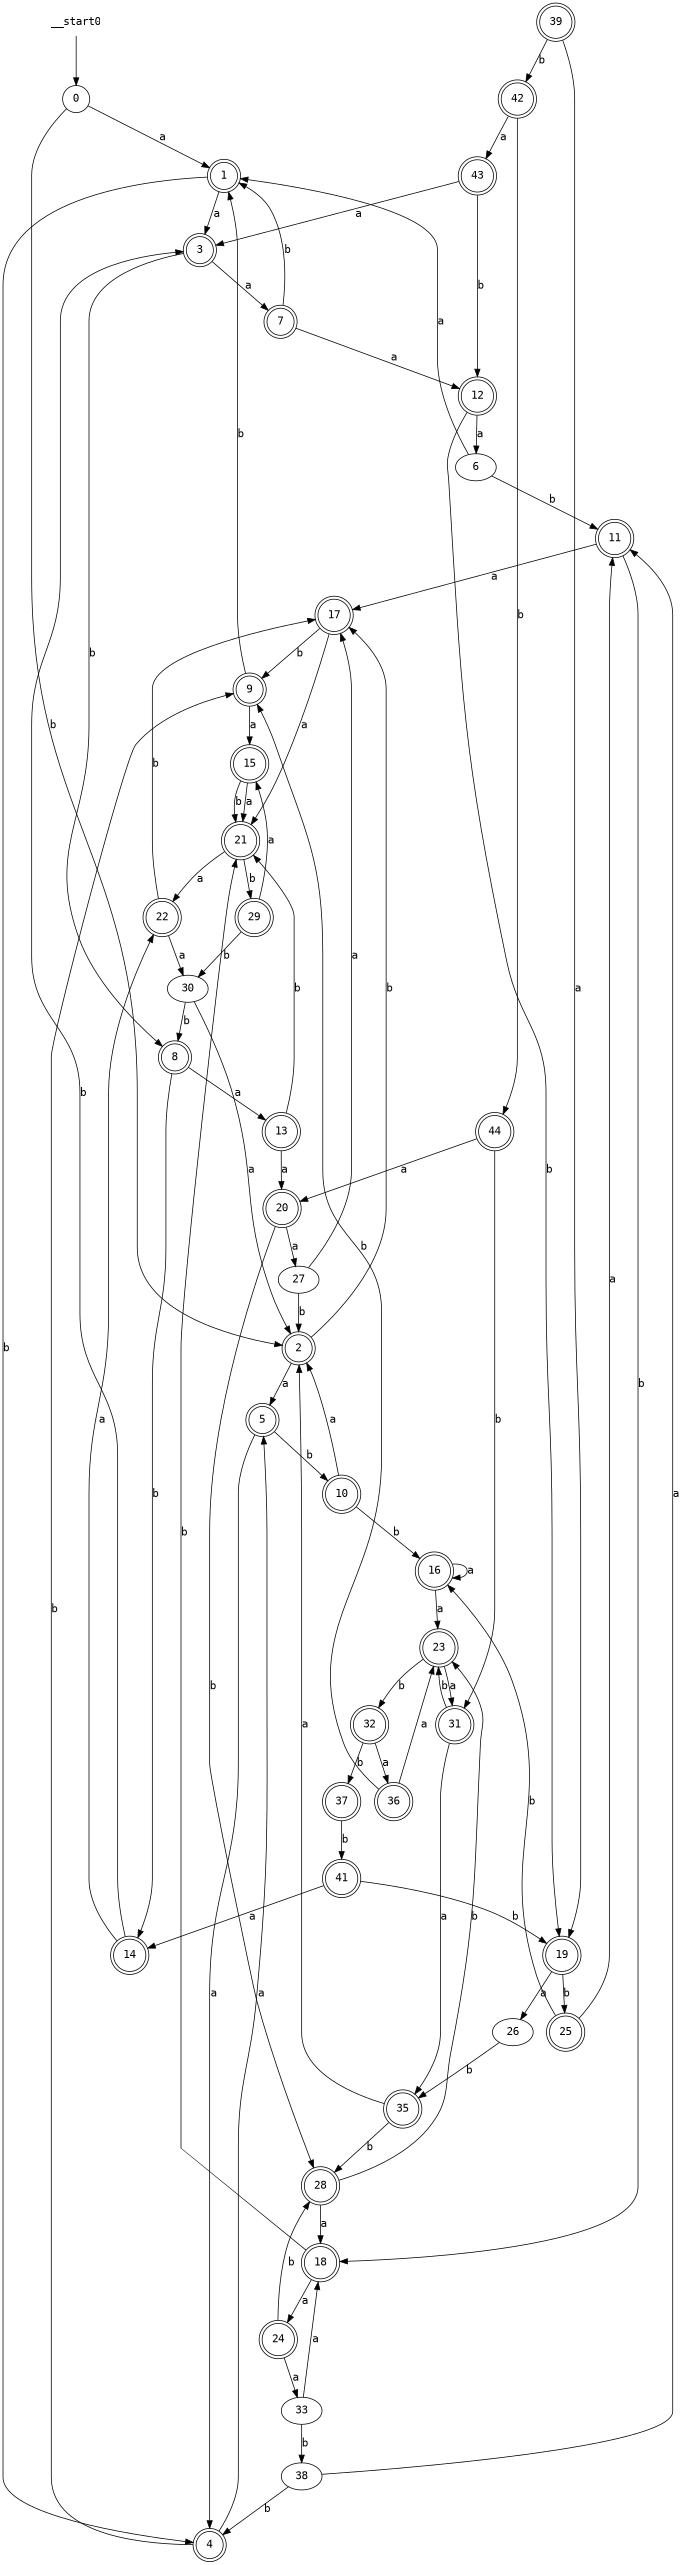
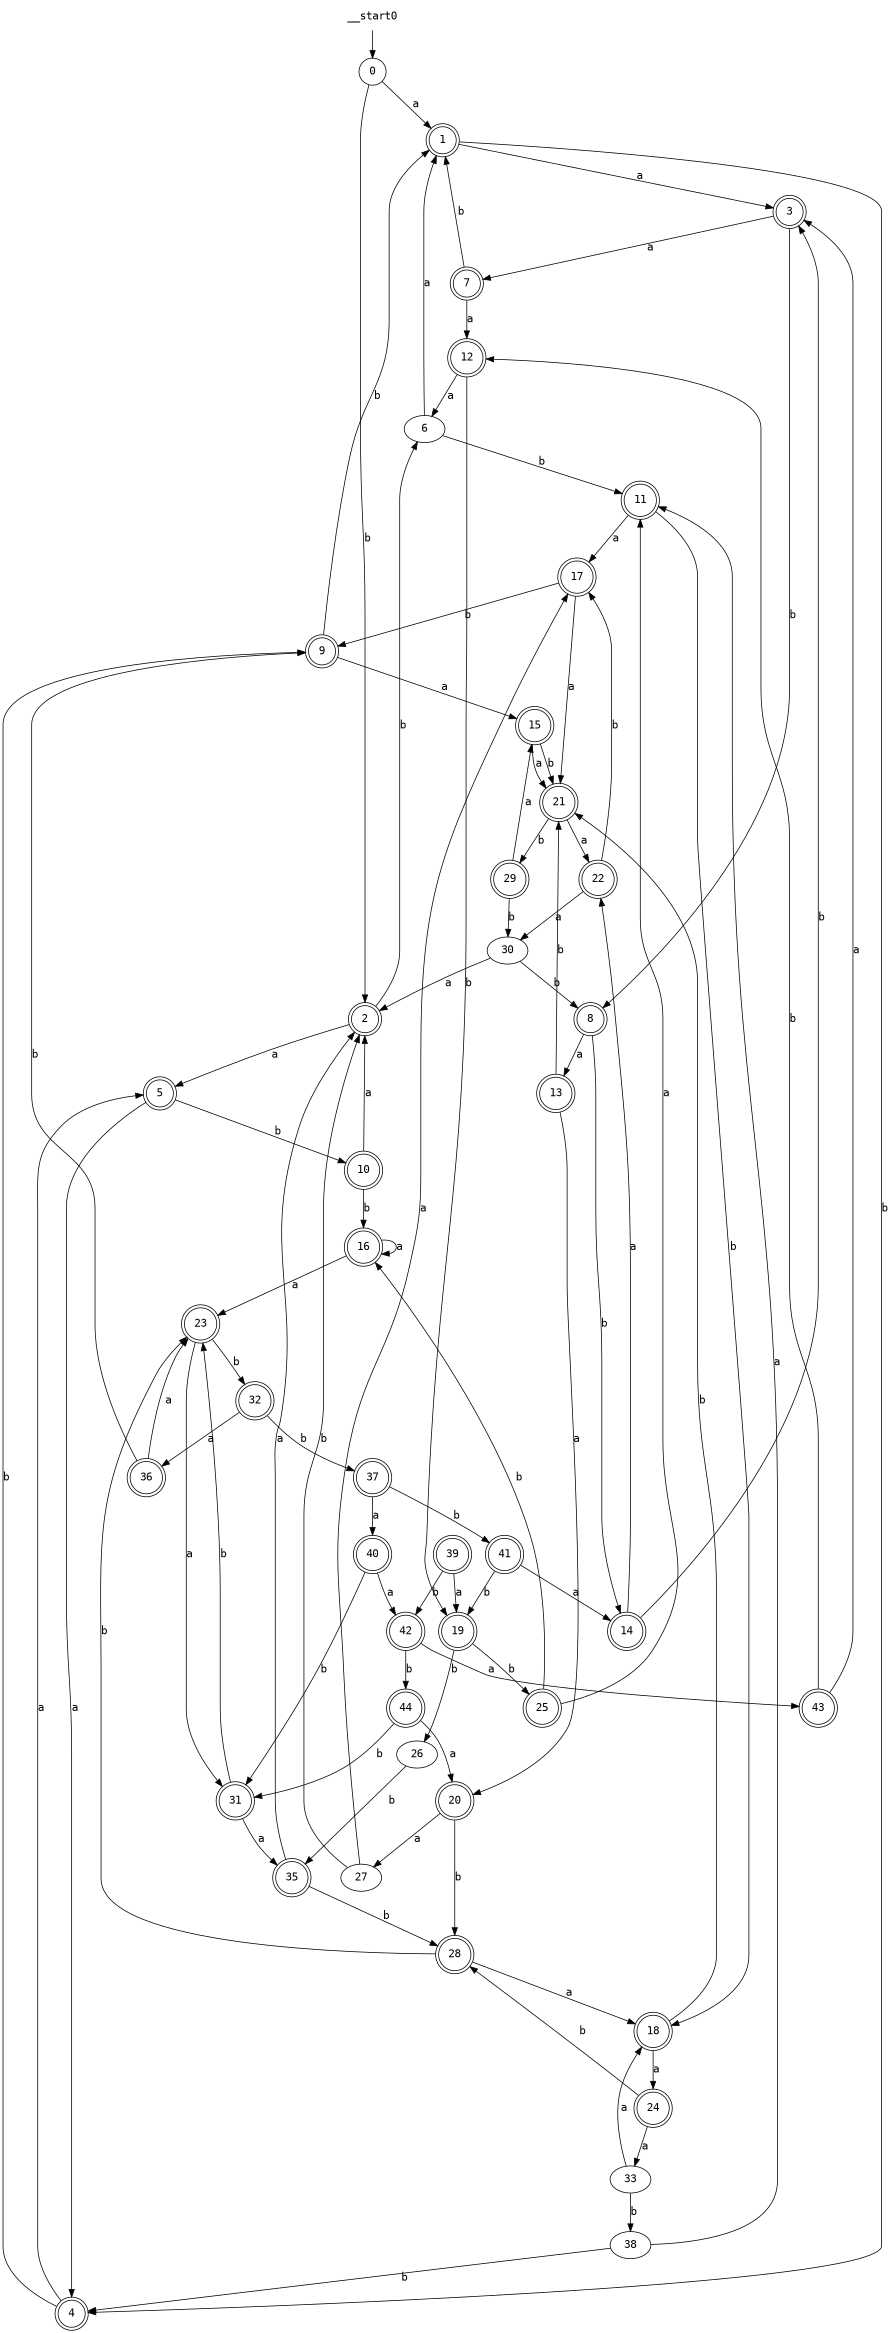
(386, 992) -> (400, 729)
none -> (373, 1554)
(543, 1994) -> (454, 1670)
